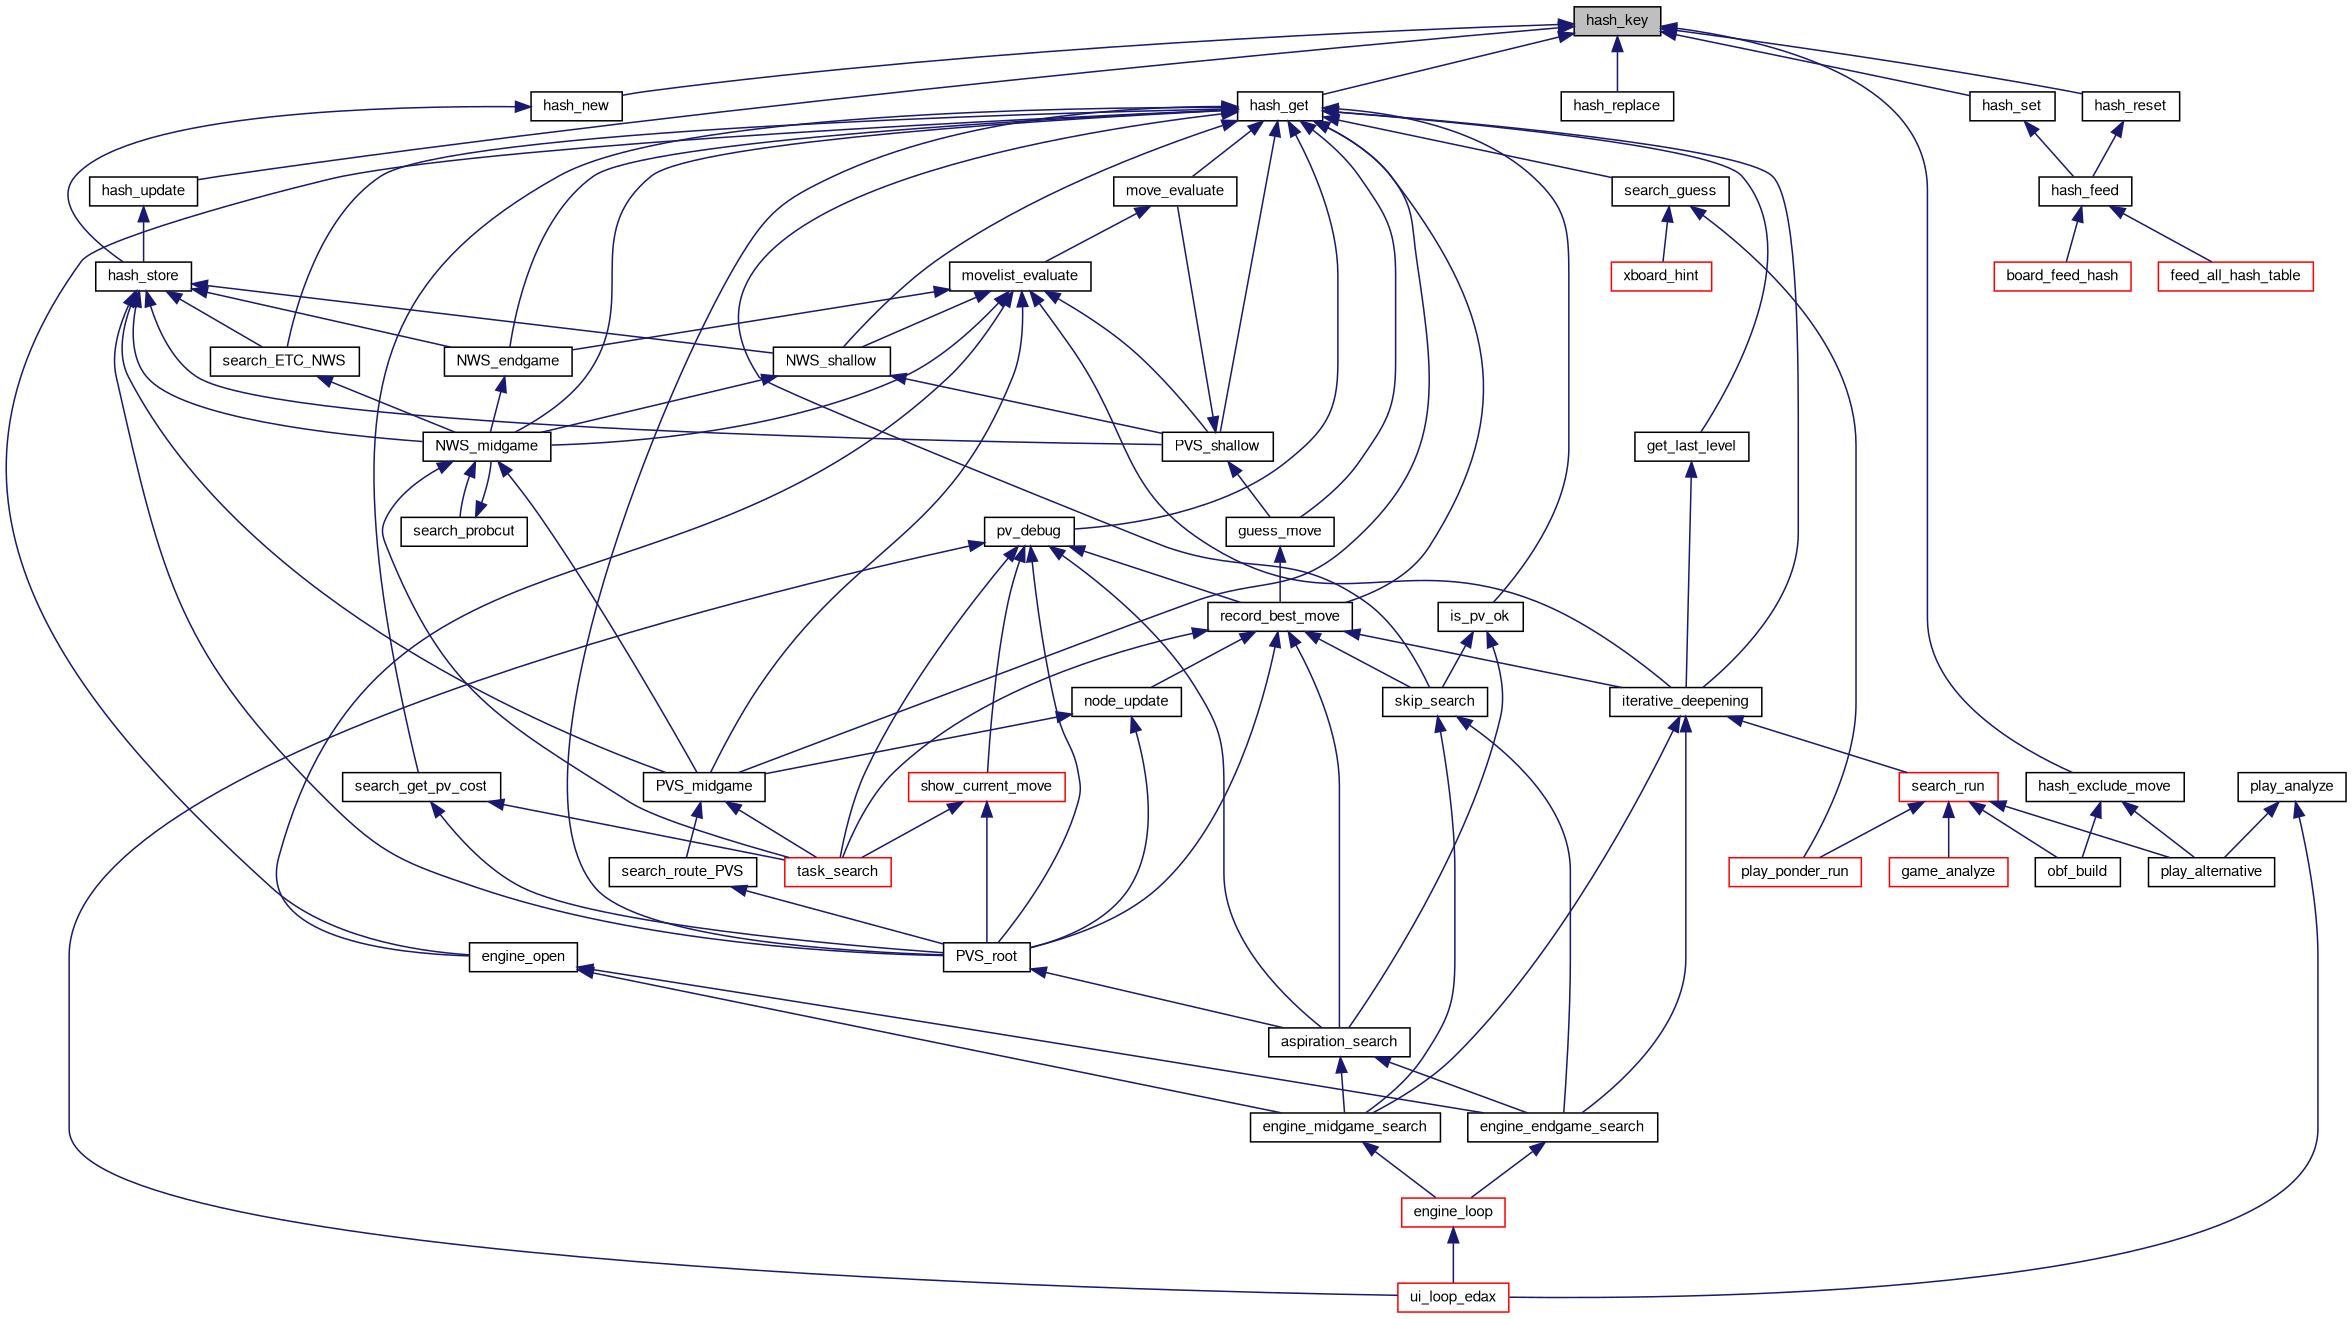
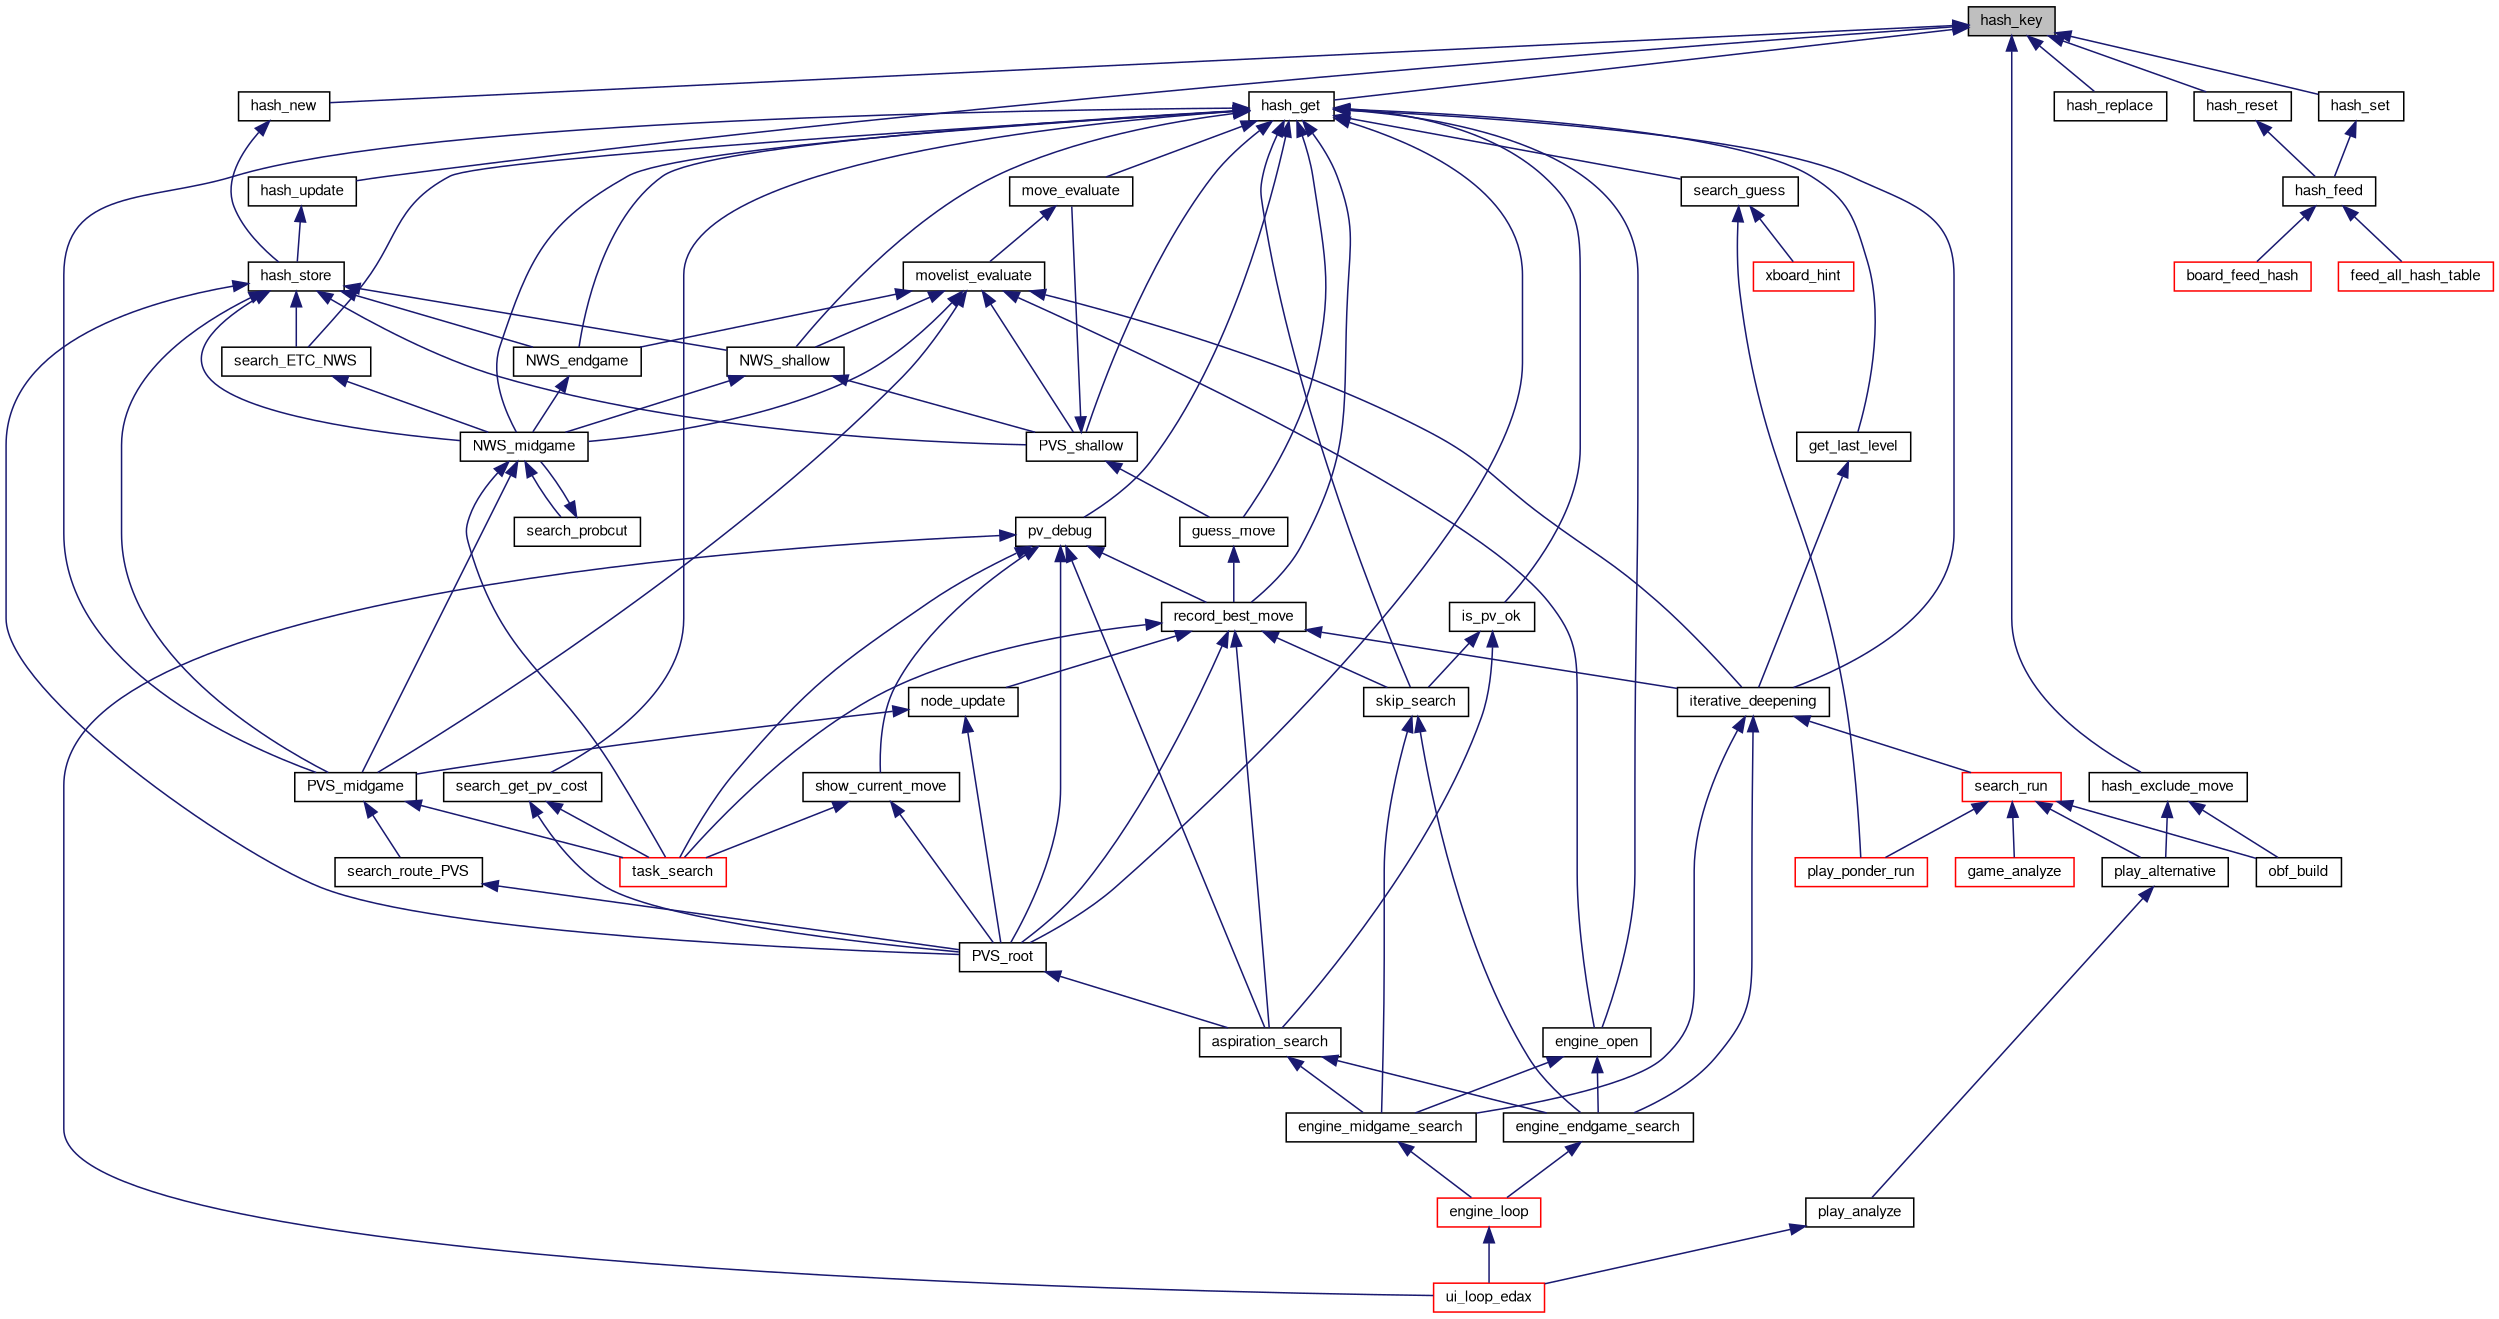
(987, 787) -> (881, 787)
(2246, 835) -> (2008, 1048)
